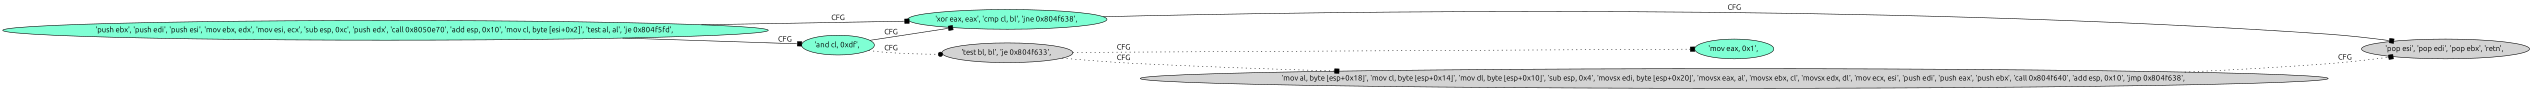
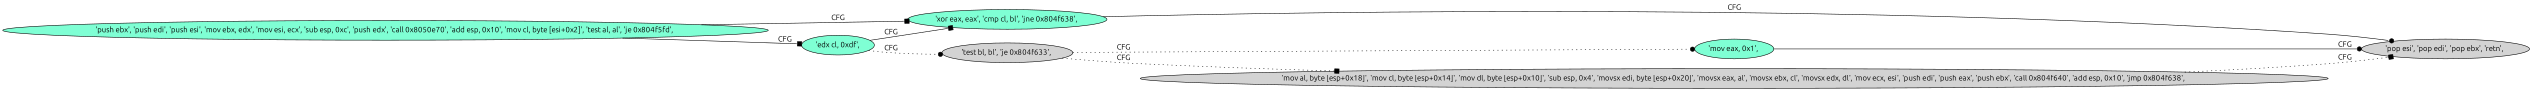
(1746, 13) -> (1746, 13)
(838, 45) -> (838, 45)
none -> (2065, 49)
(1382, 51) -> (1382, 51)
